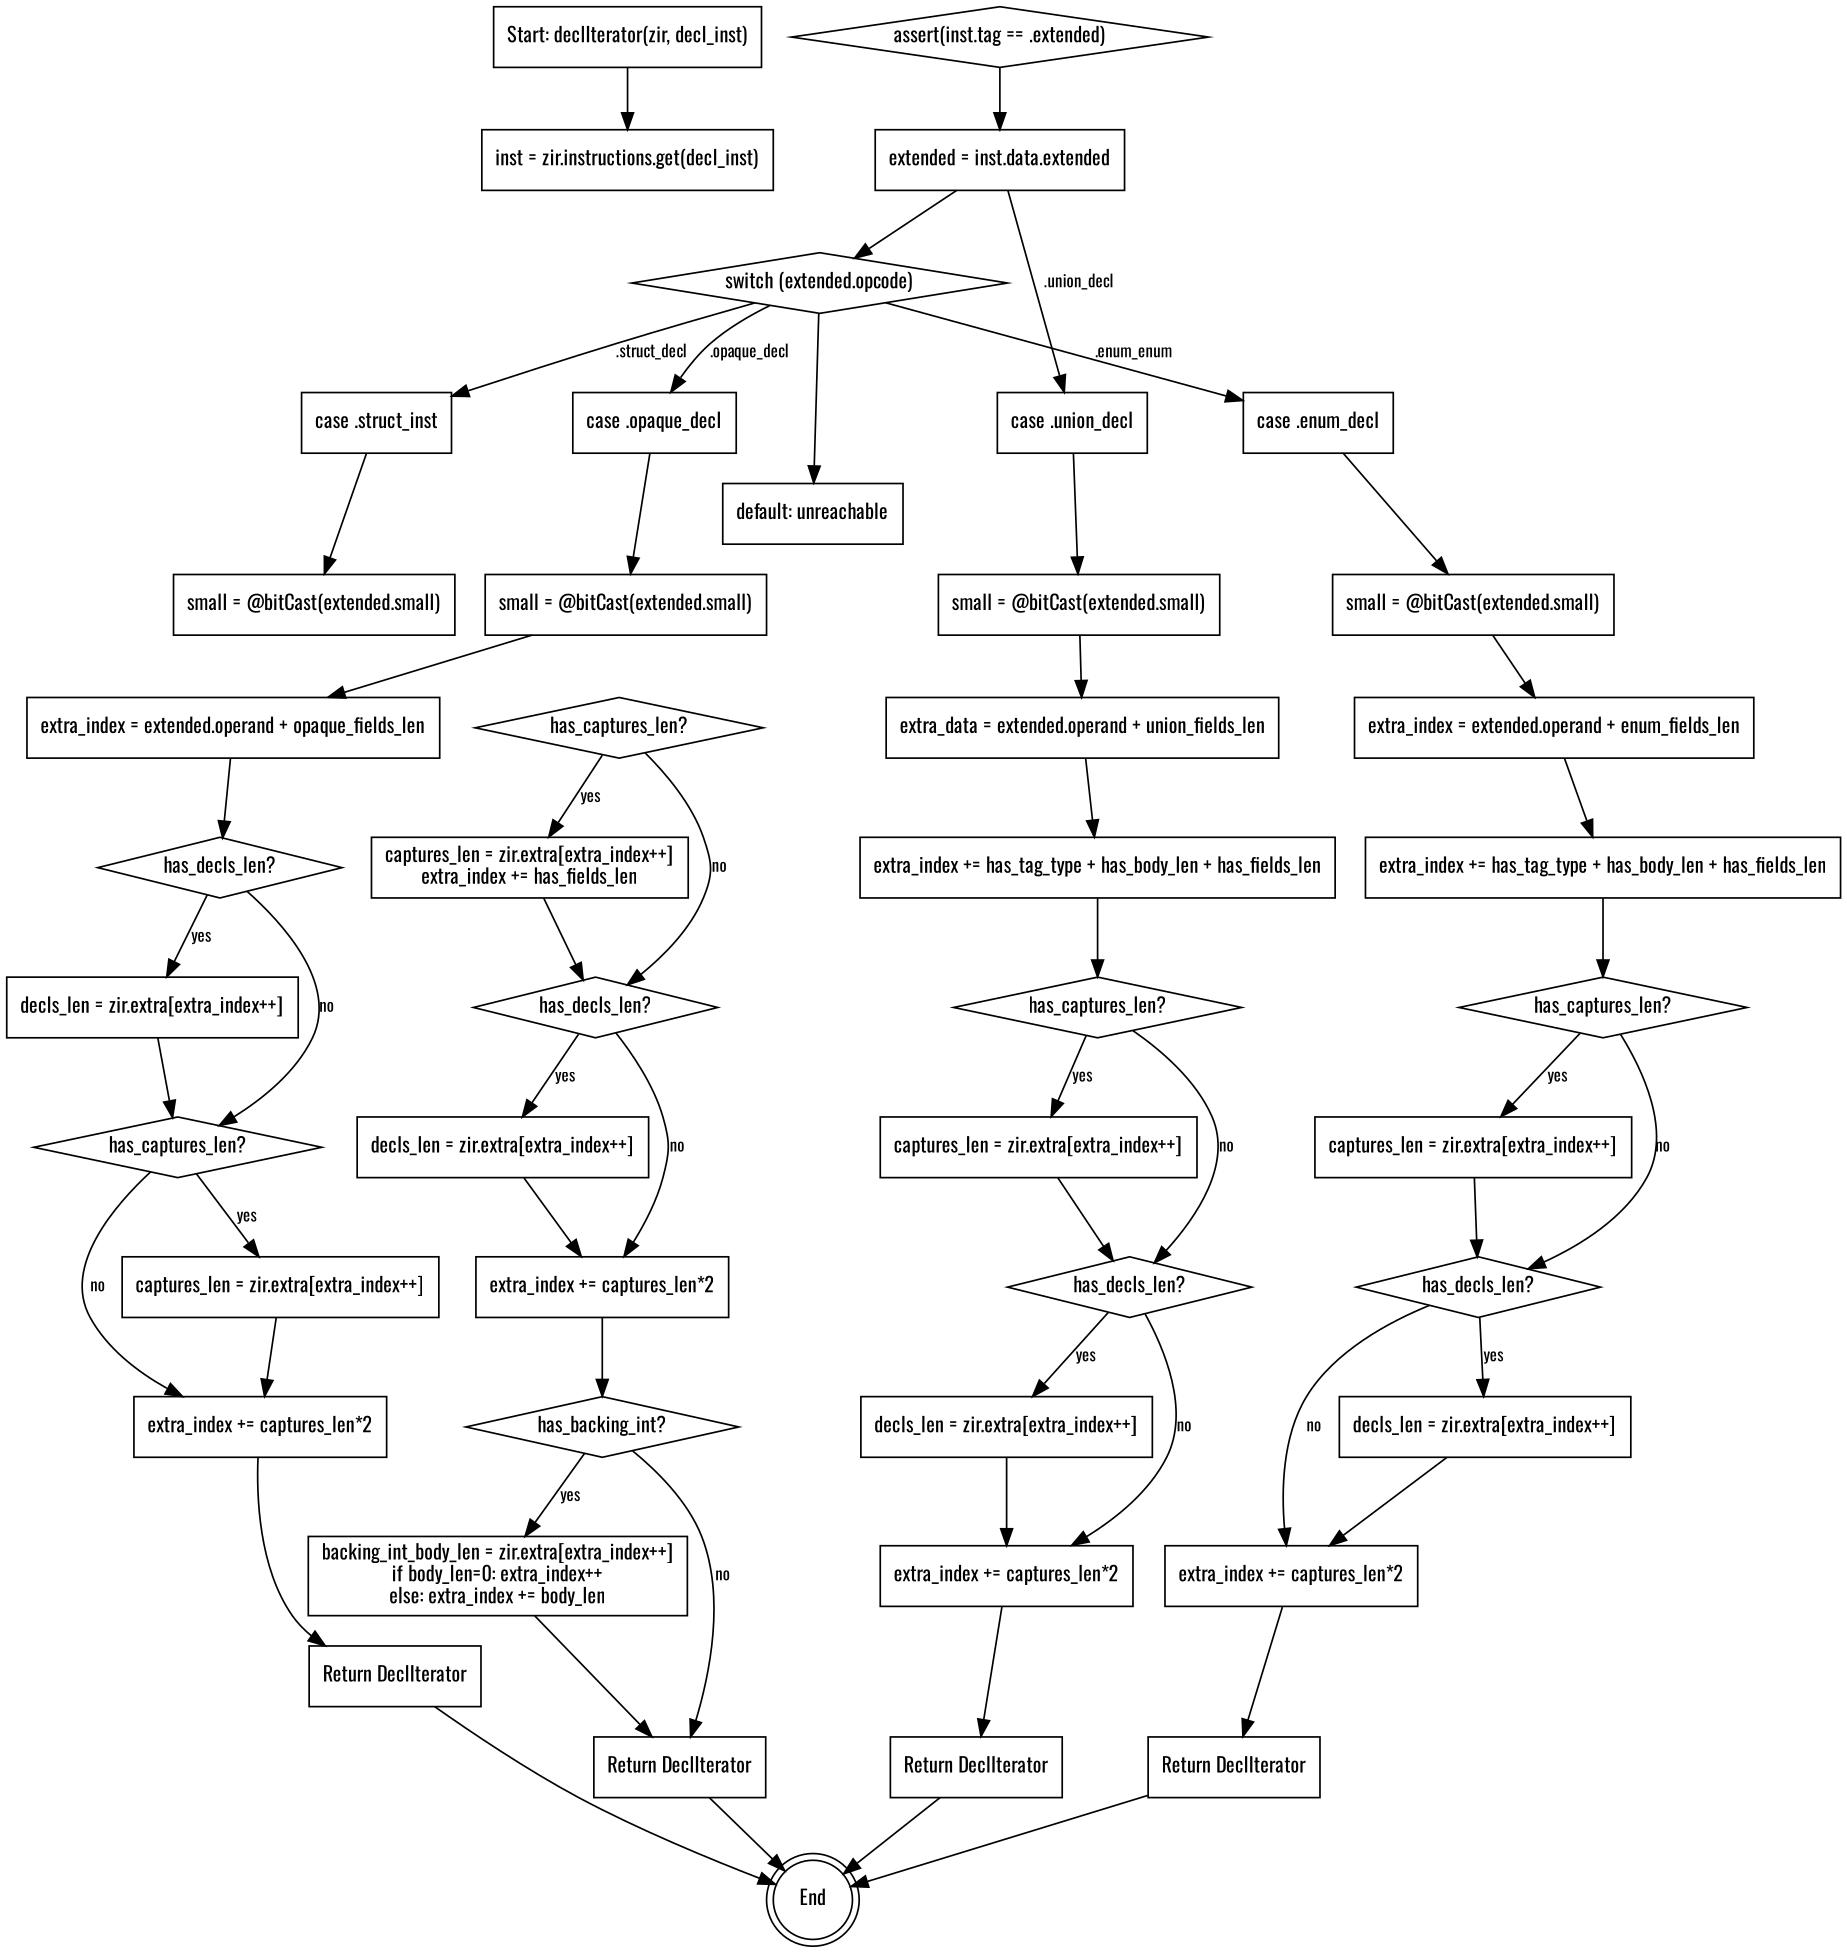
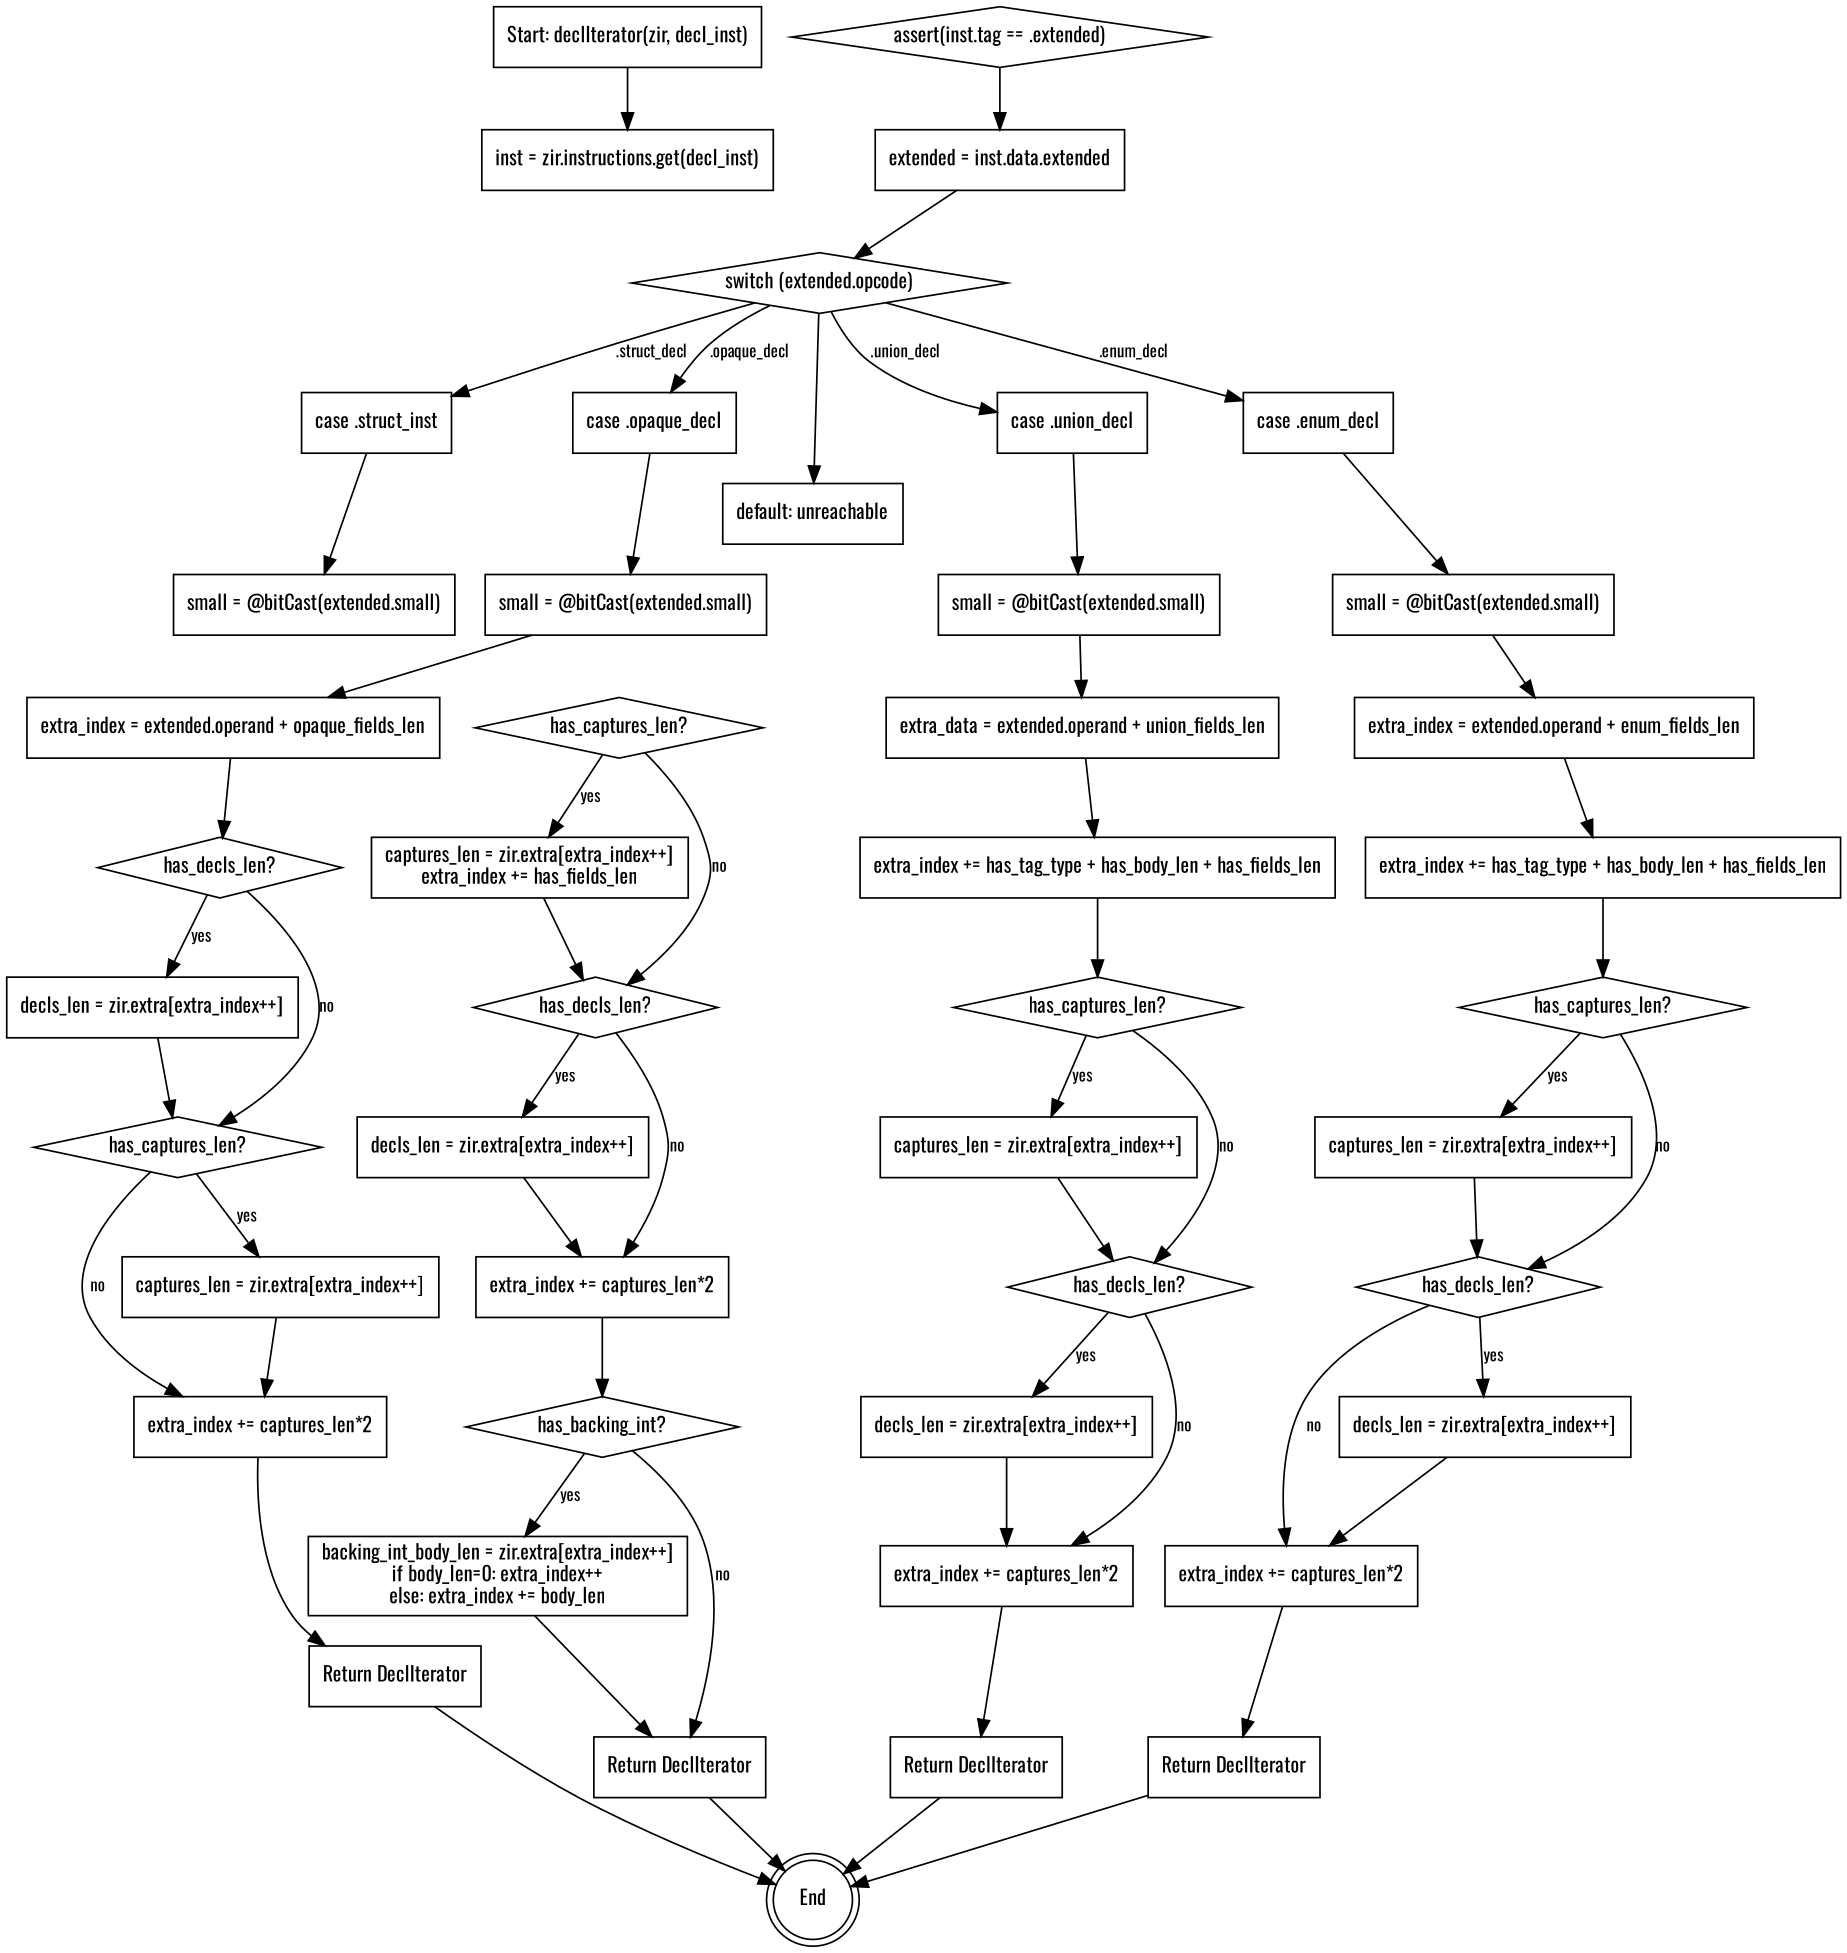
(1034, 283) -> (894, 377)
(1134, 353) -> (1134, 353)
